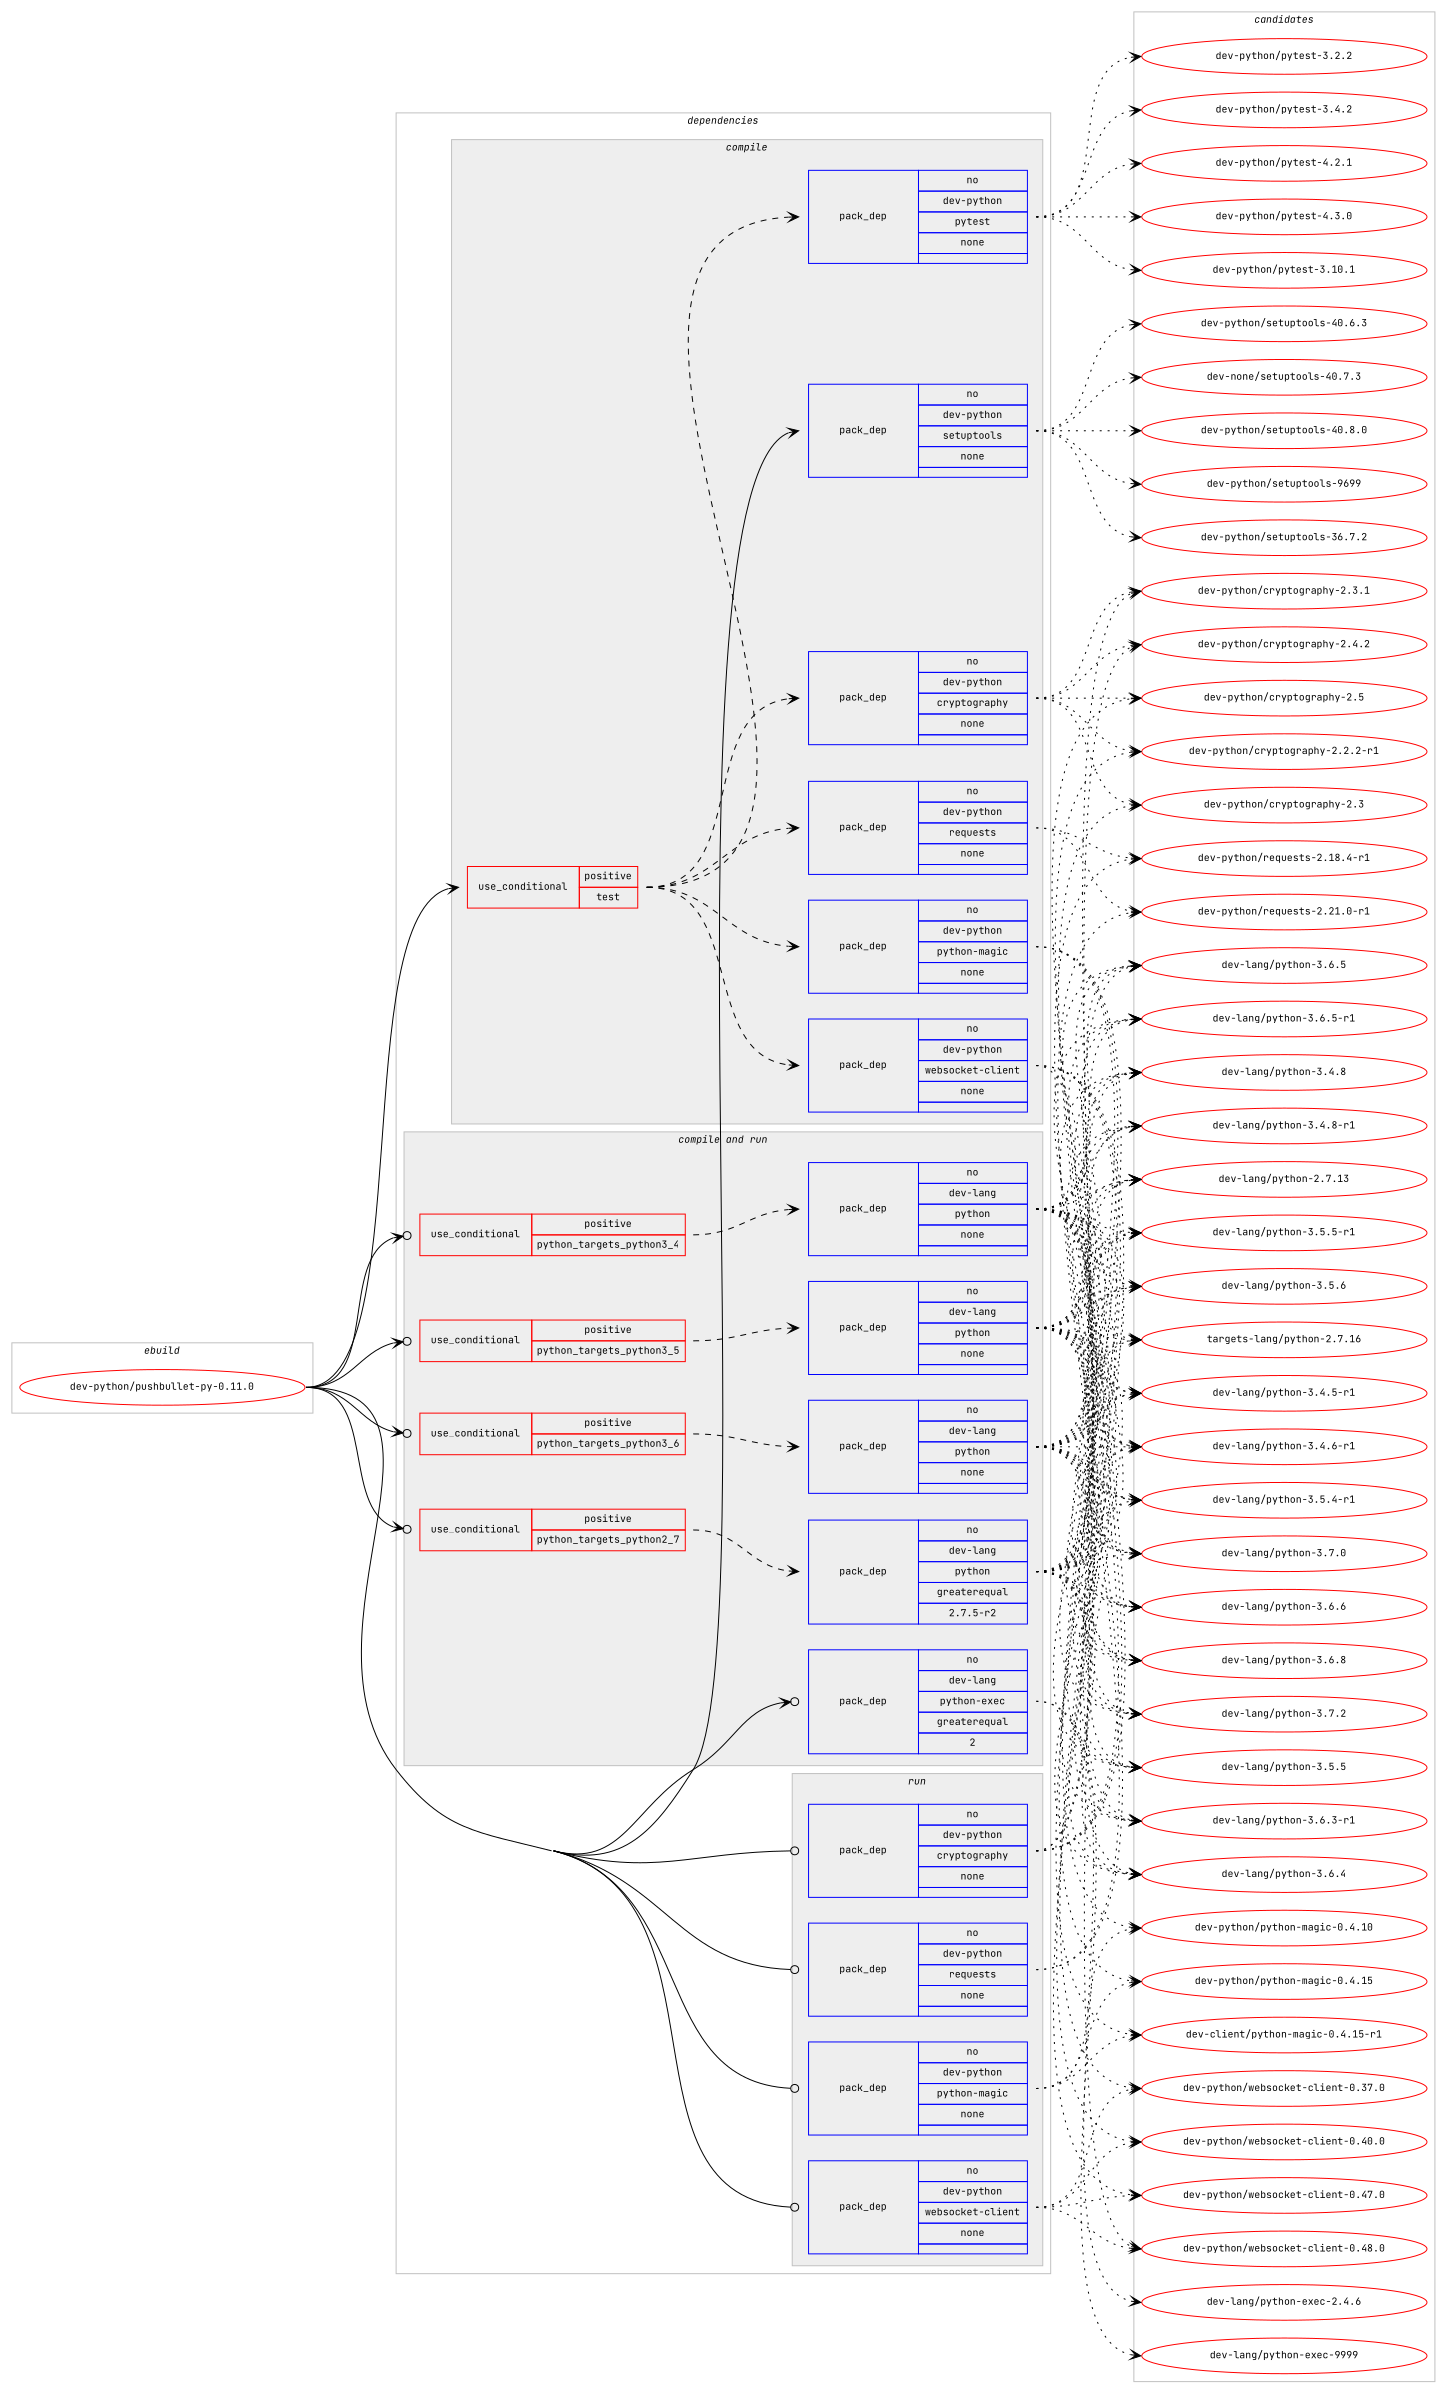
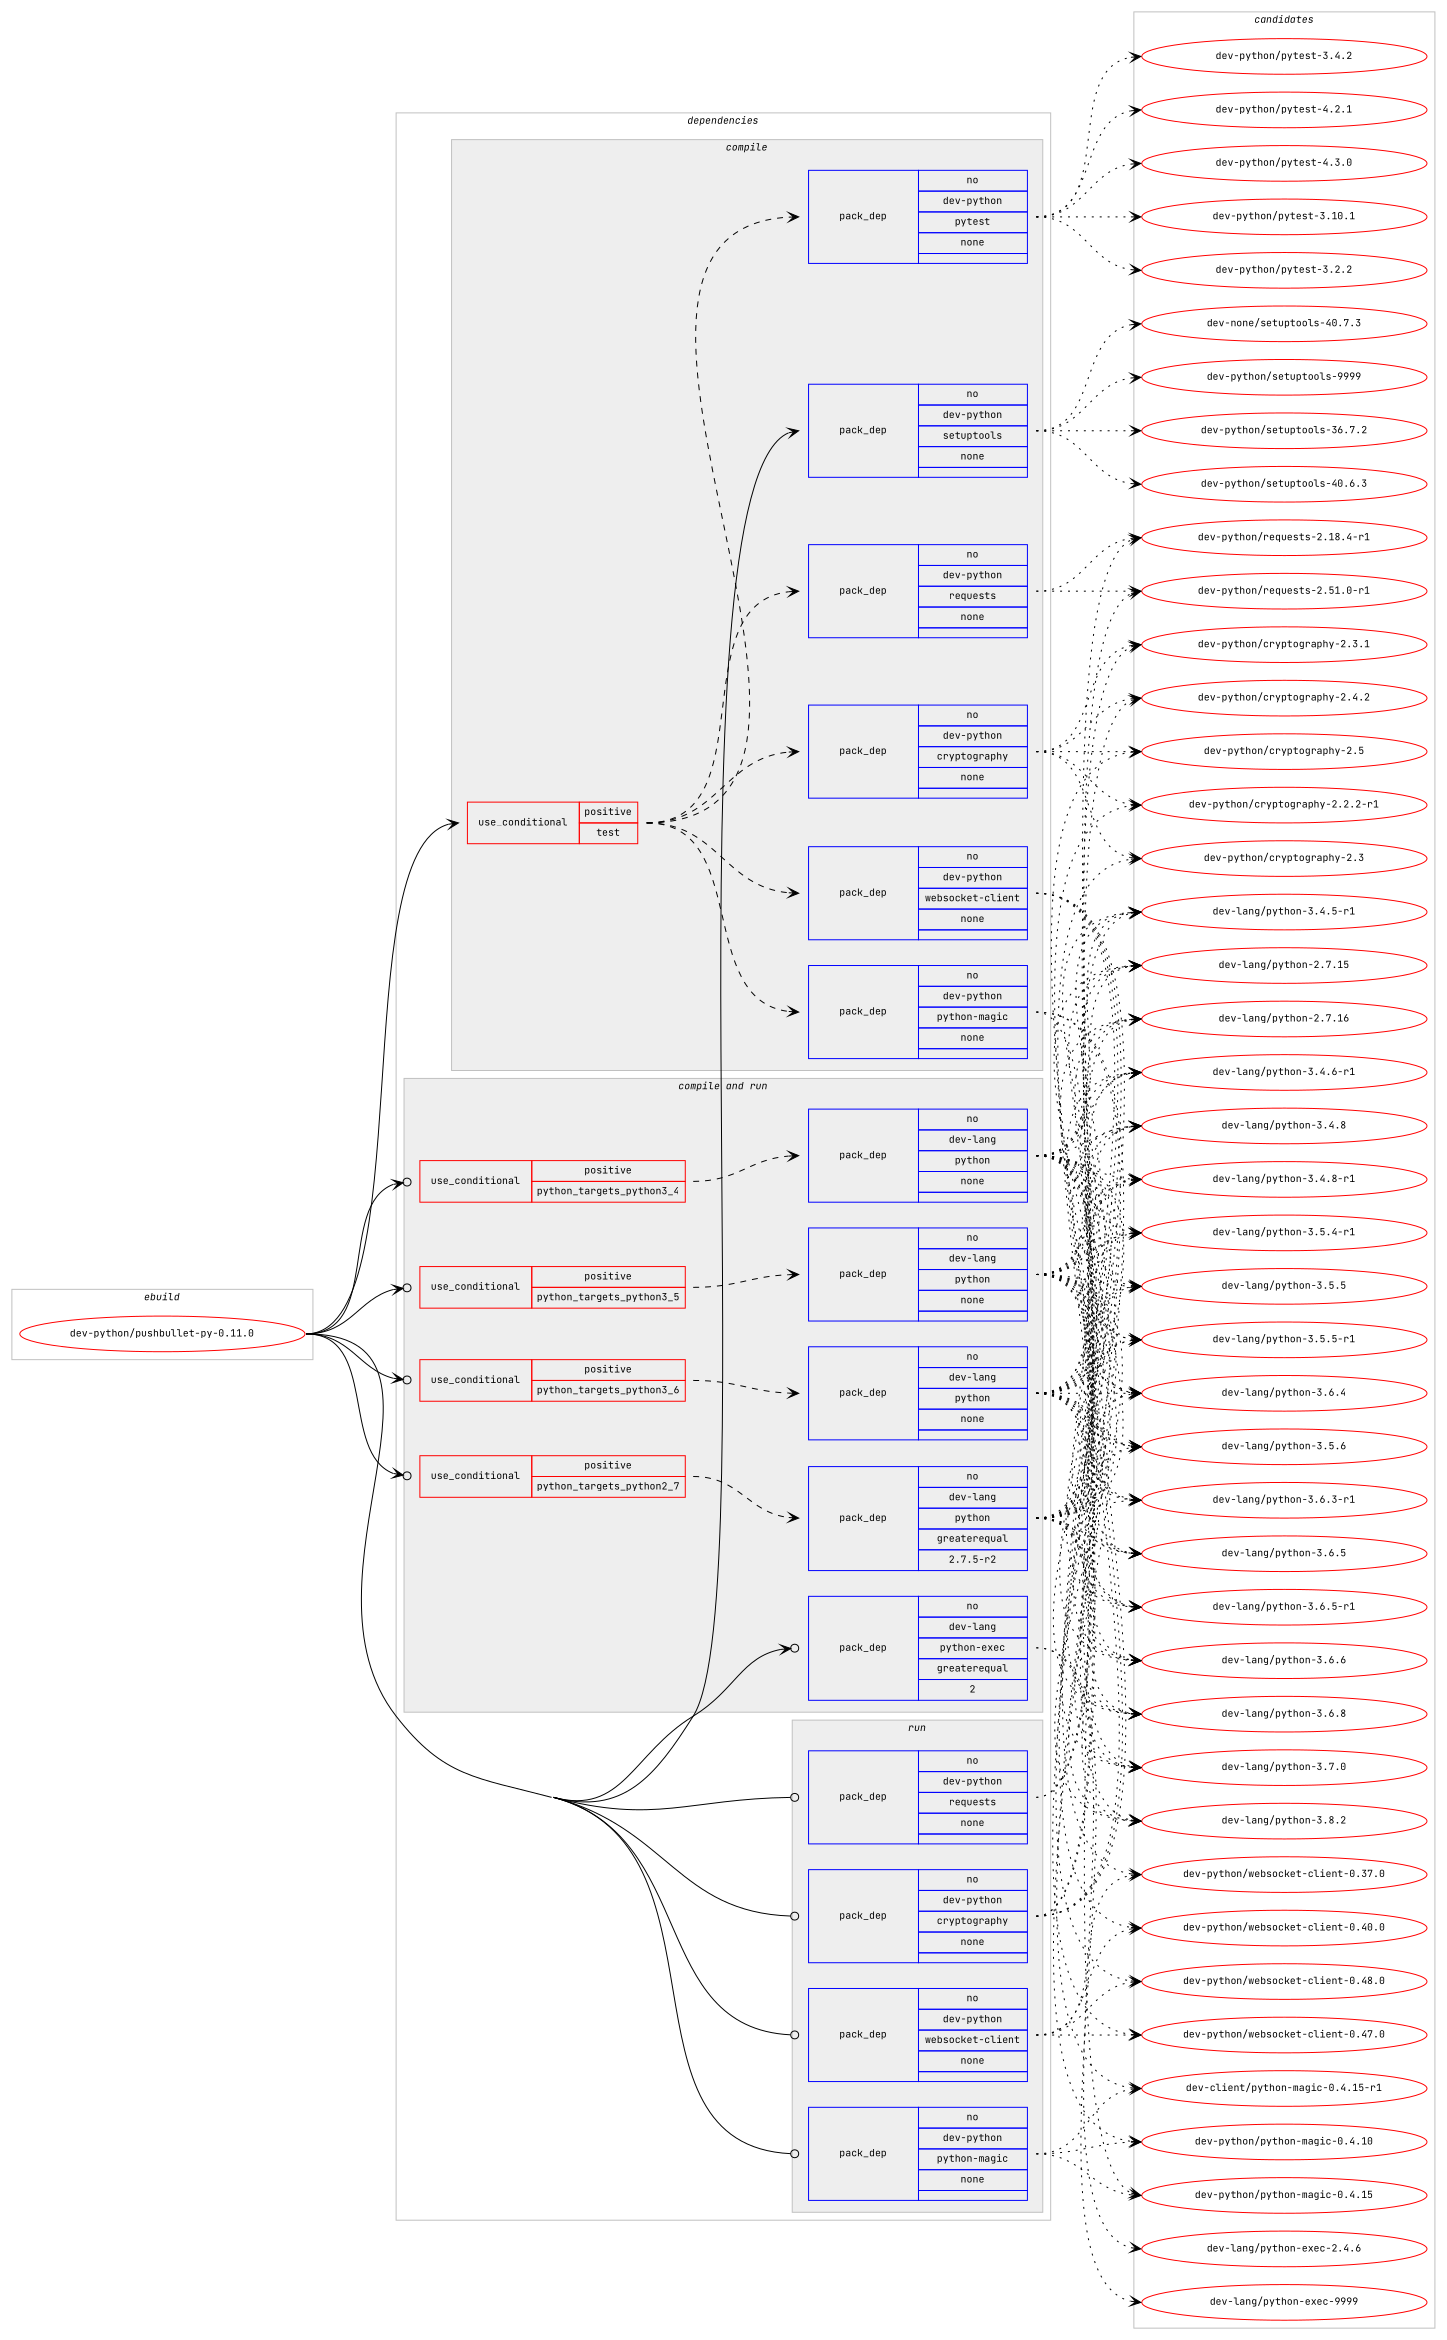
(1284, 431) -> none
(1284, 484) -> (1284, 377)
(1284, 912) -> (1284, 591)
(1284, 1179) -> (1284, 966)
(1284, 1340) -> (1284, 1019)
(1284, 1714) -> (1284, 1821)
